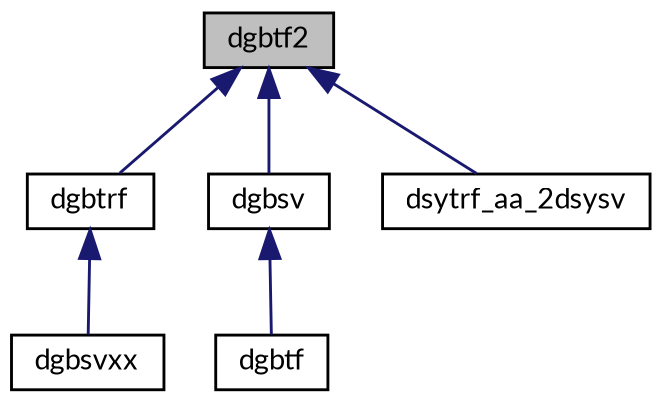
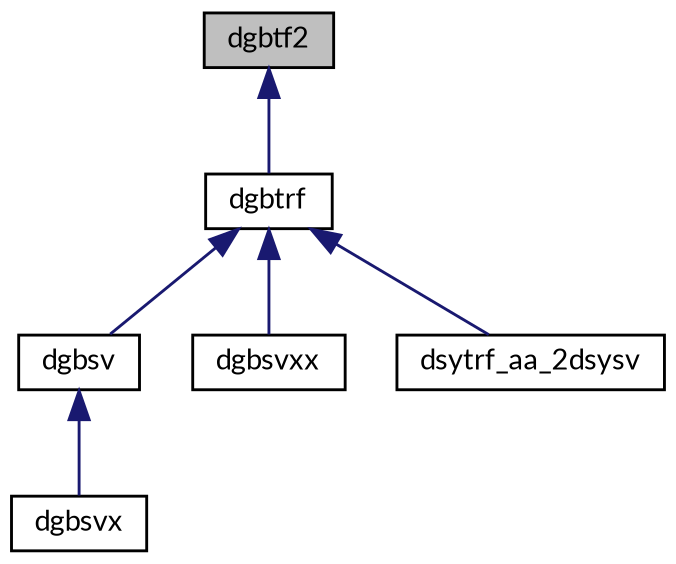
(405, 129) -> (412, 289)
(269, 136) -> (163, 291)
(272, 362) -> (79, 524)
